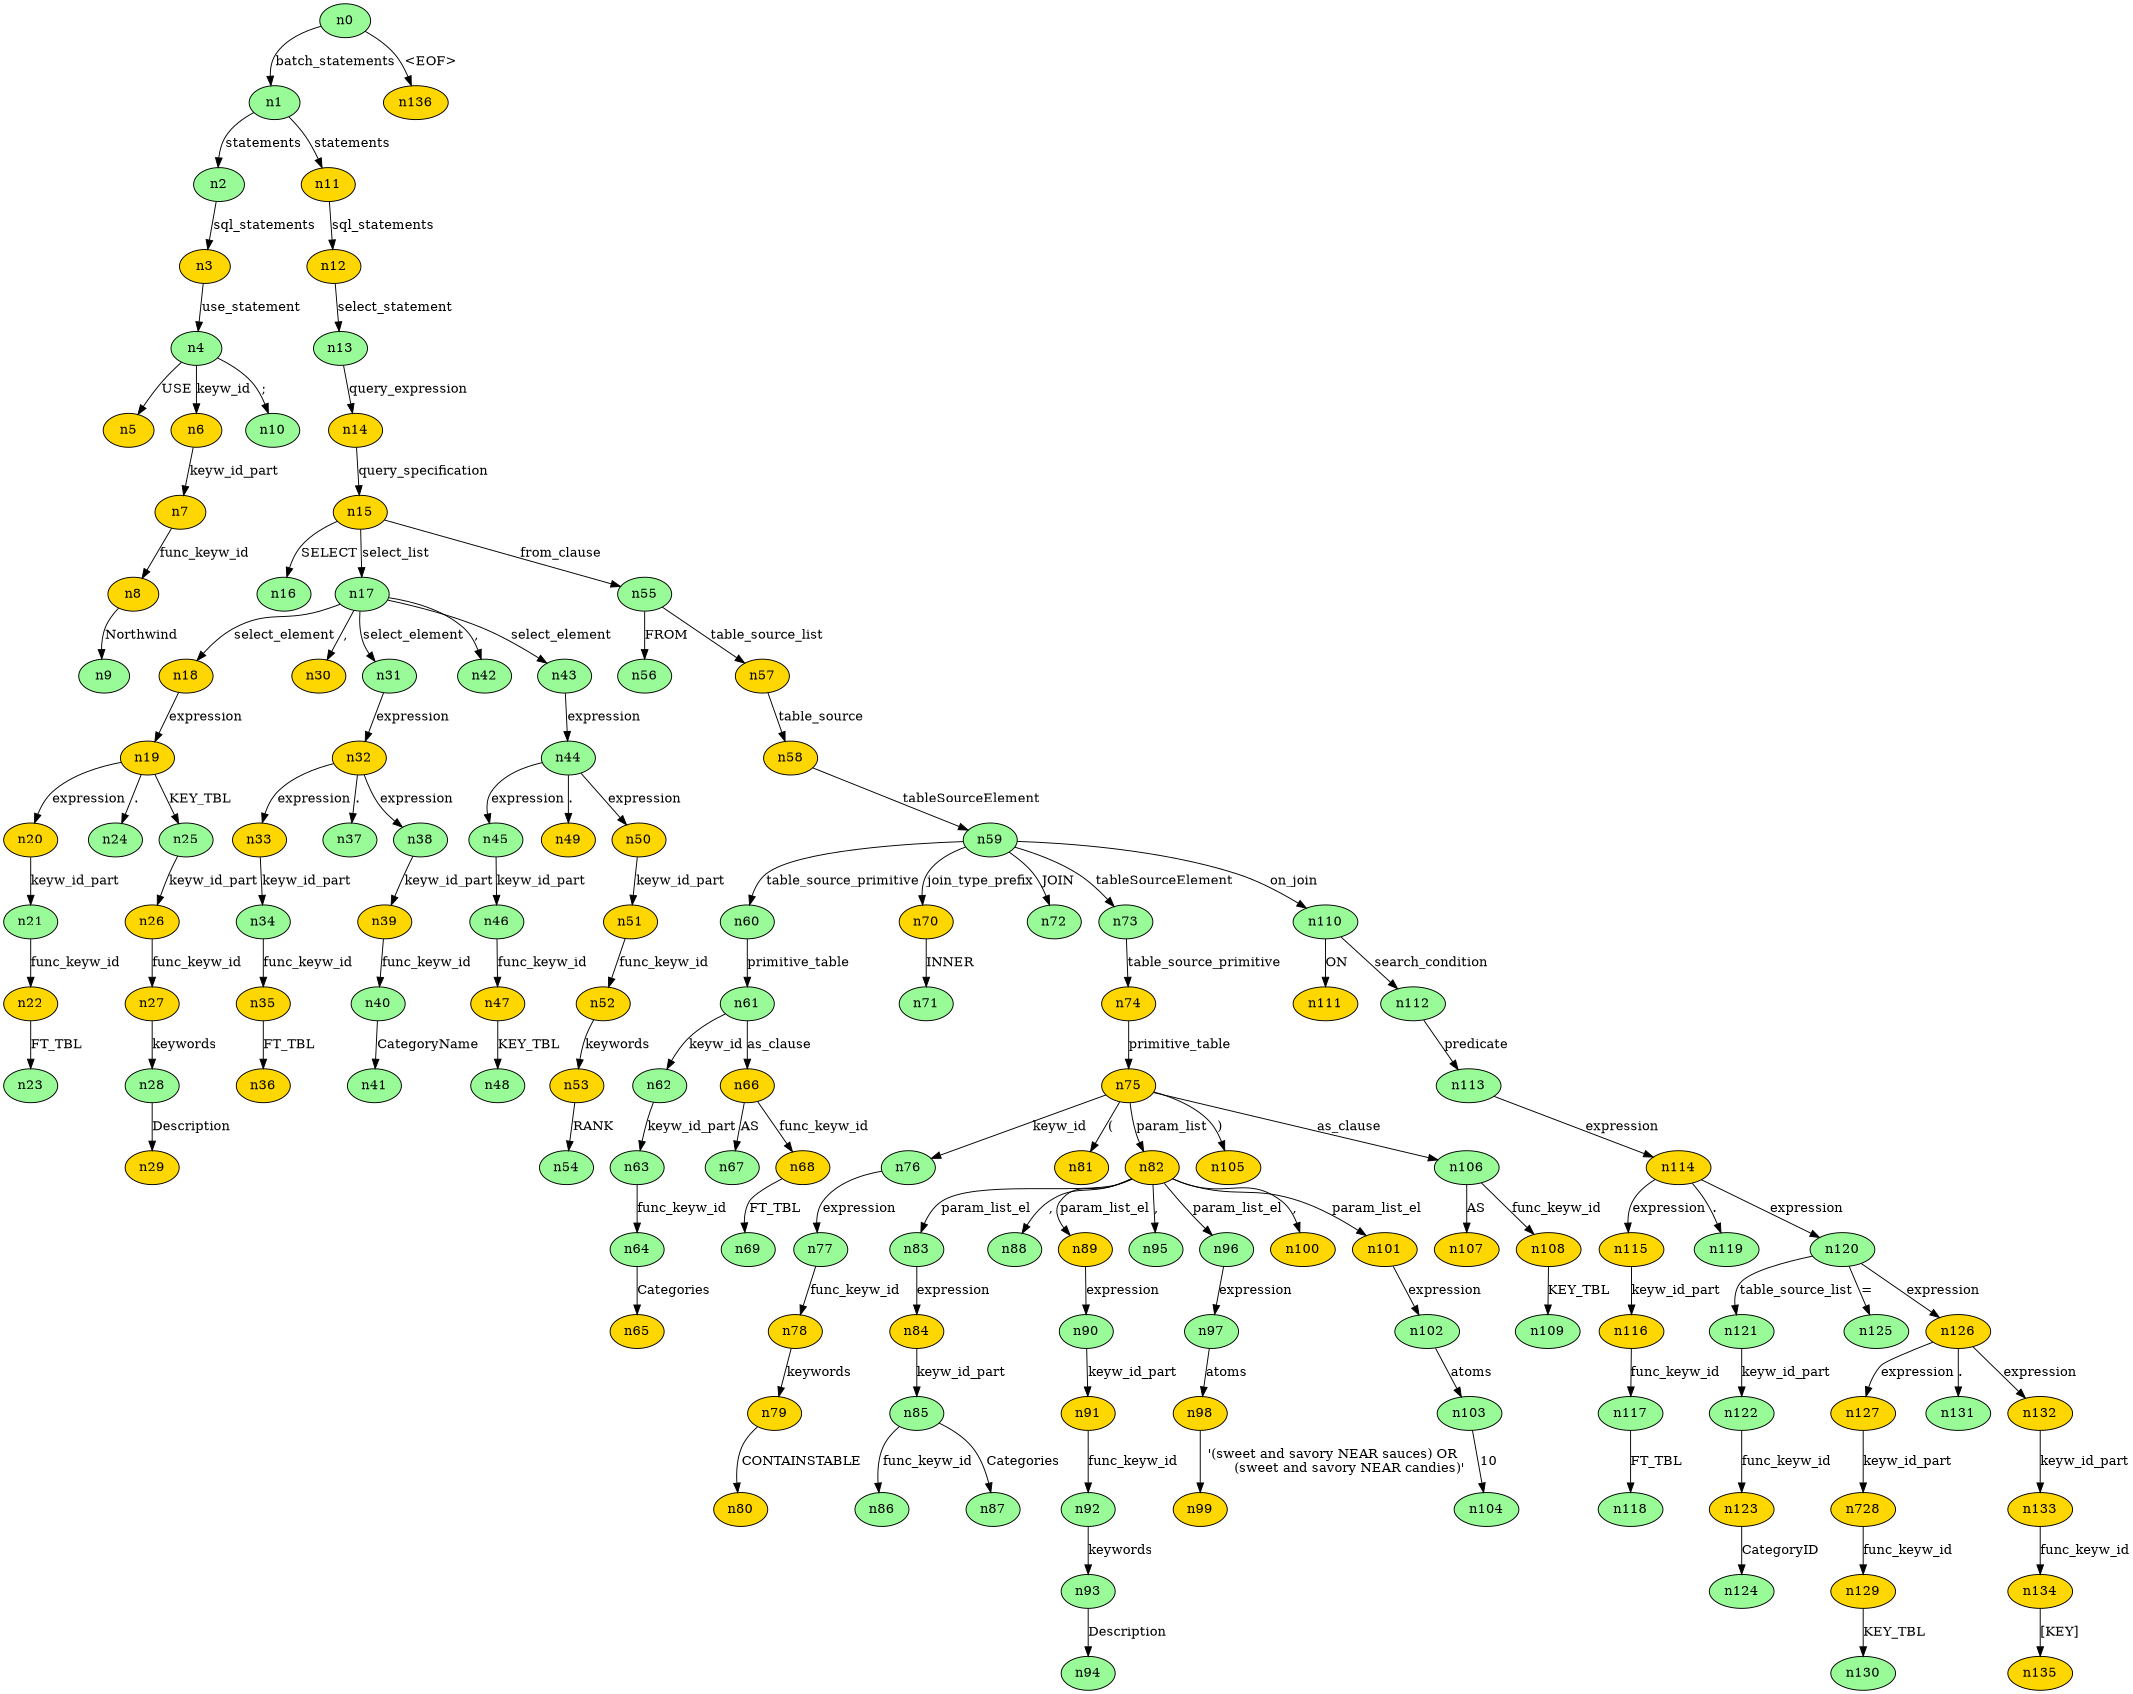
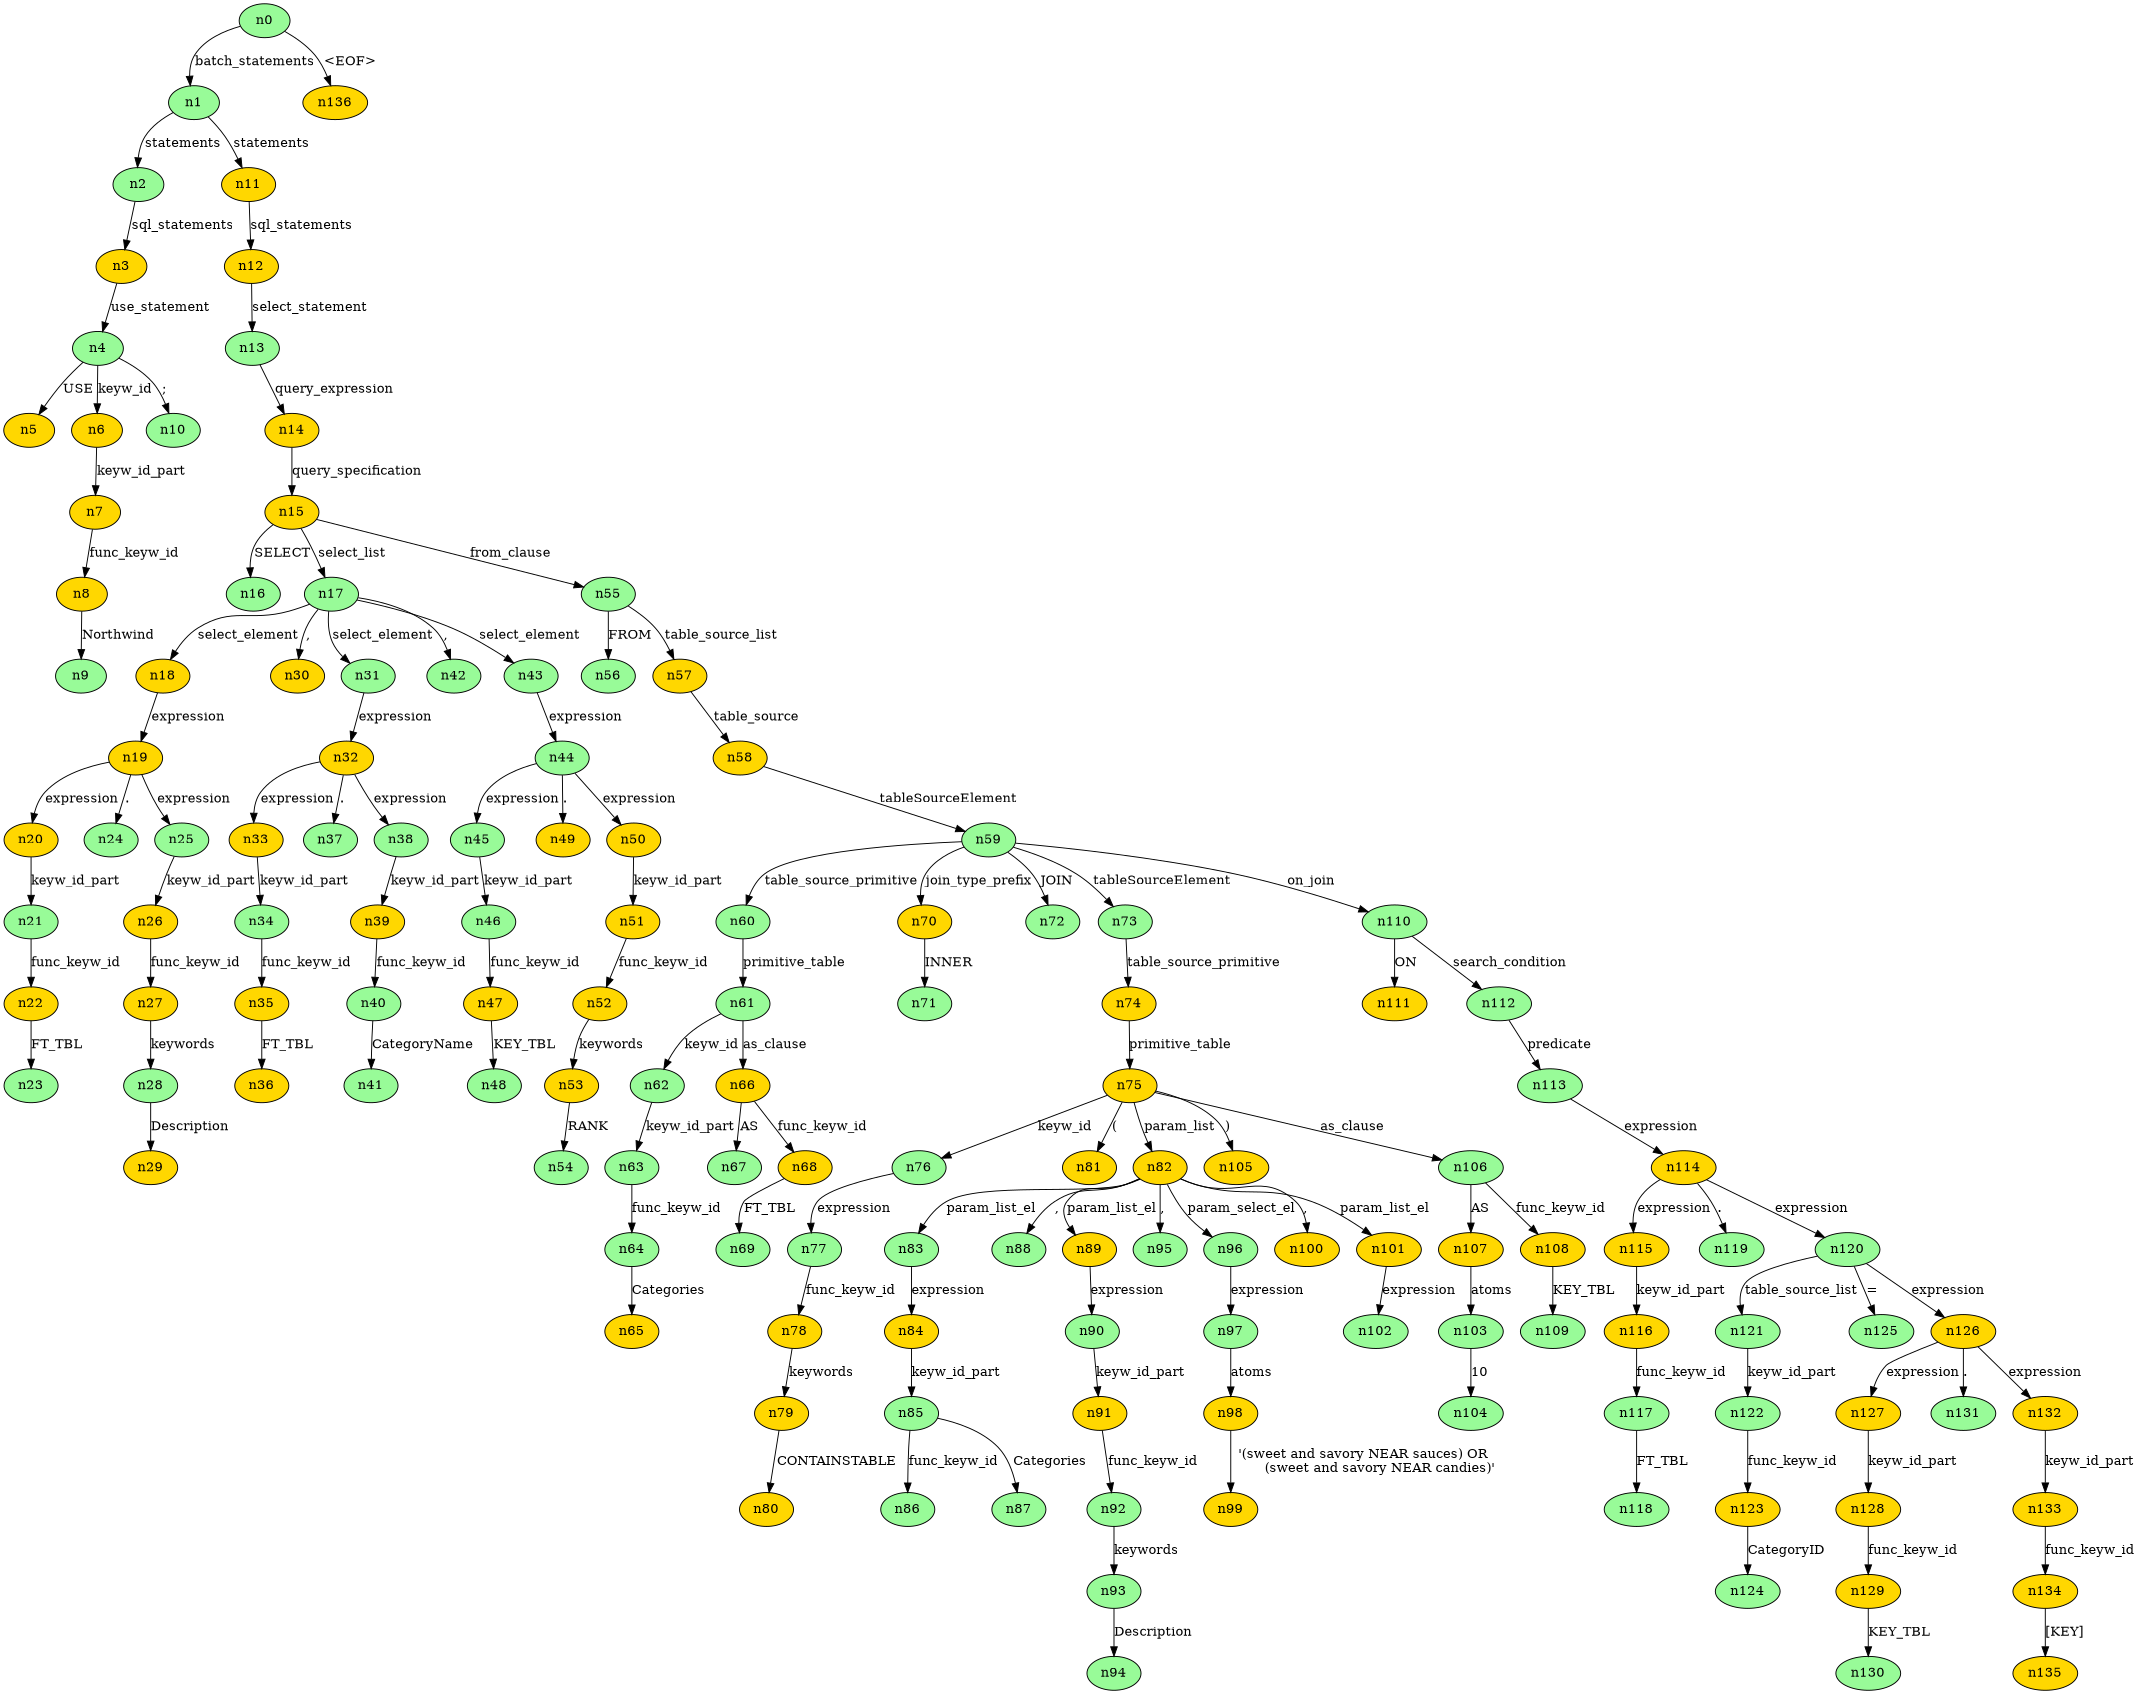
(200, 799) -> (194, 799)
(1237, 1209) -> (1242, 1209)
(1446, 1368) -> (1471, 1286)
(1863, 1509) -> (1868, 1509)
